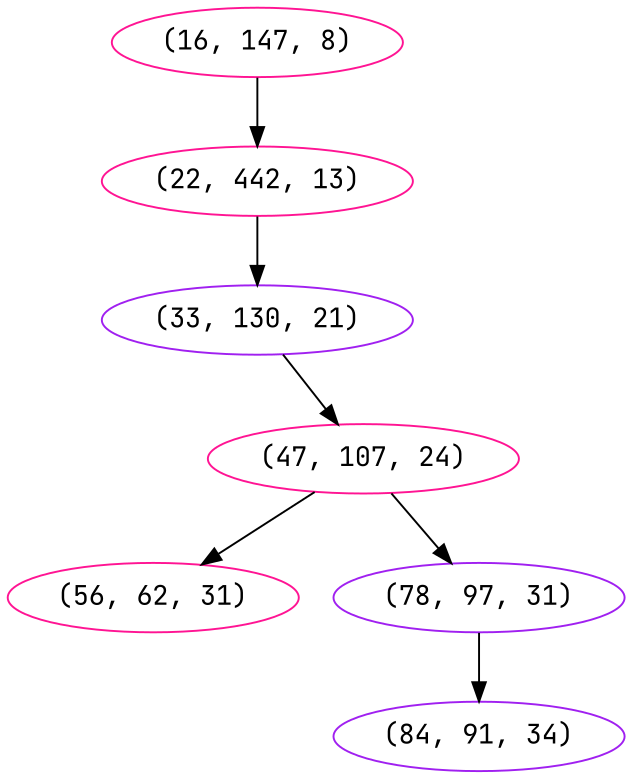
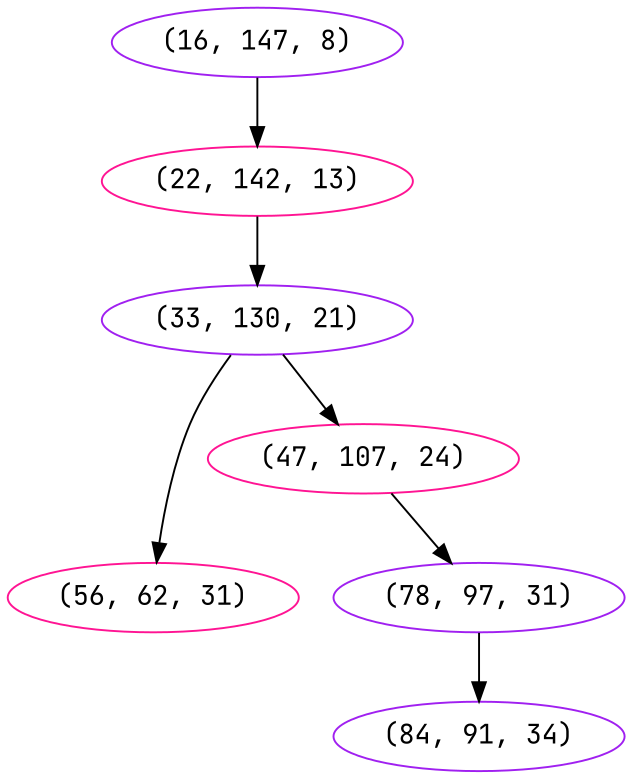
(257, 42) -> (257, 42)
(257, 181) -> (257, 181)
(267, 523) -> (182, 444)
